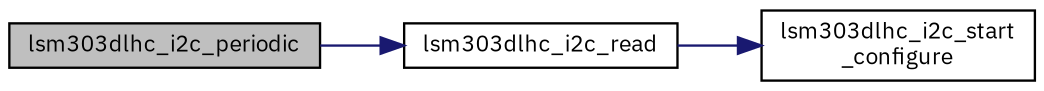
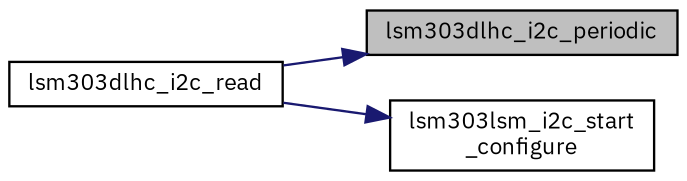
(350, 46) -> (313, 61)
(898, 46) -> (522, 135)
